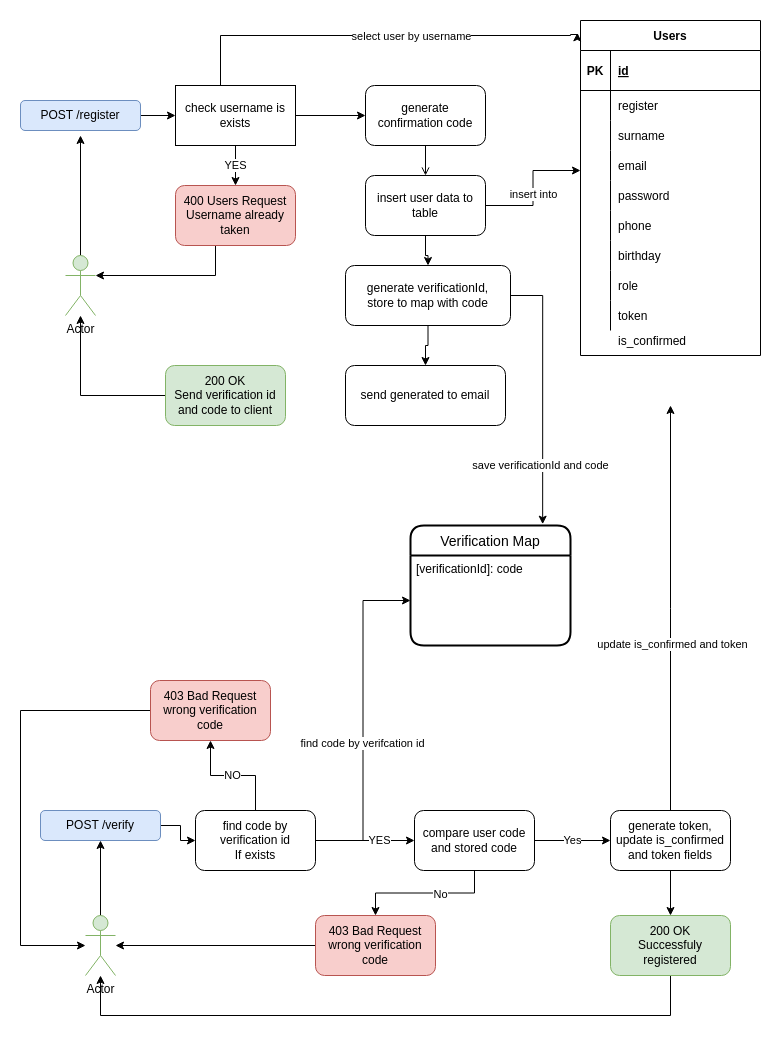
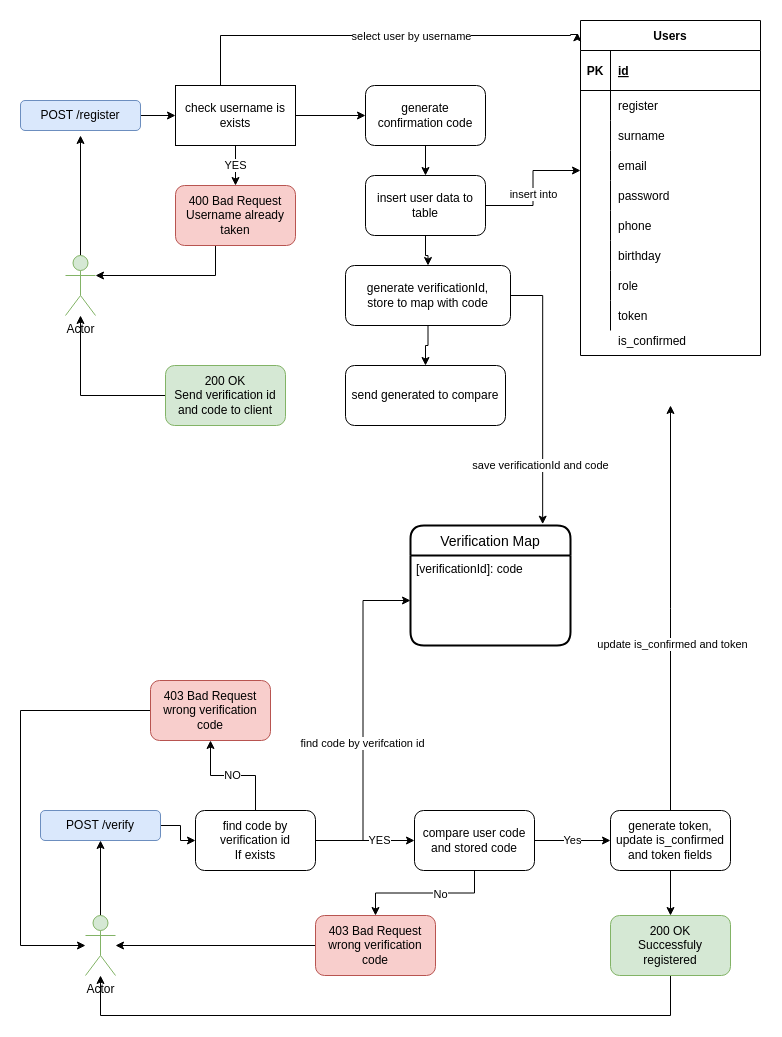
(426, 168) -> (426, 167)
(236, 216) -> (236, 216)
(426, 396) -> (426, 396)
